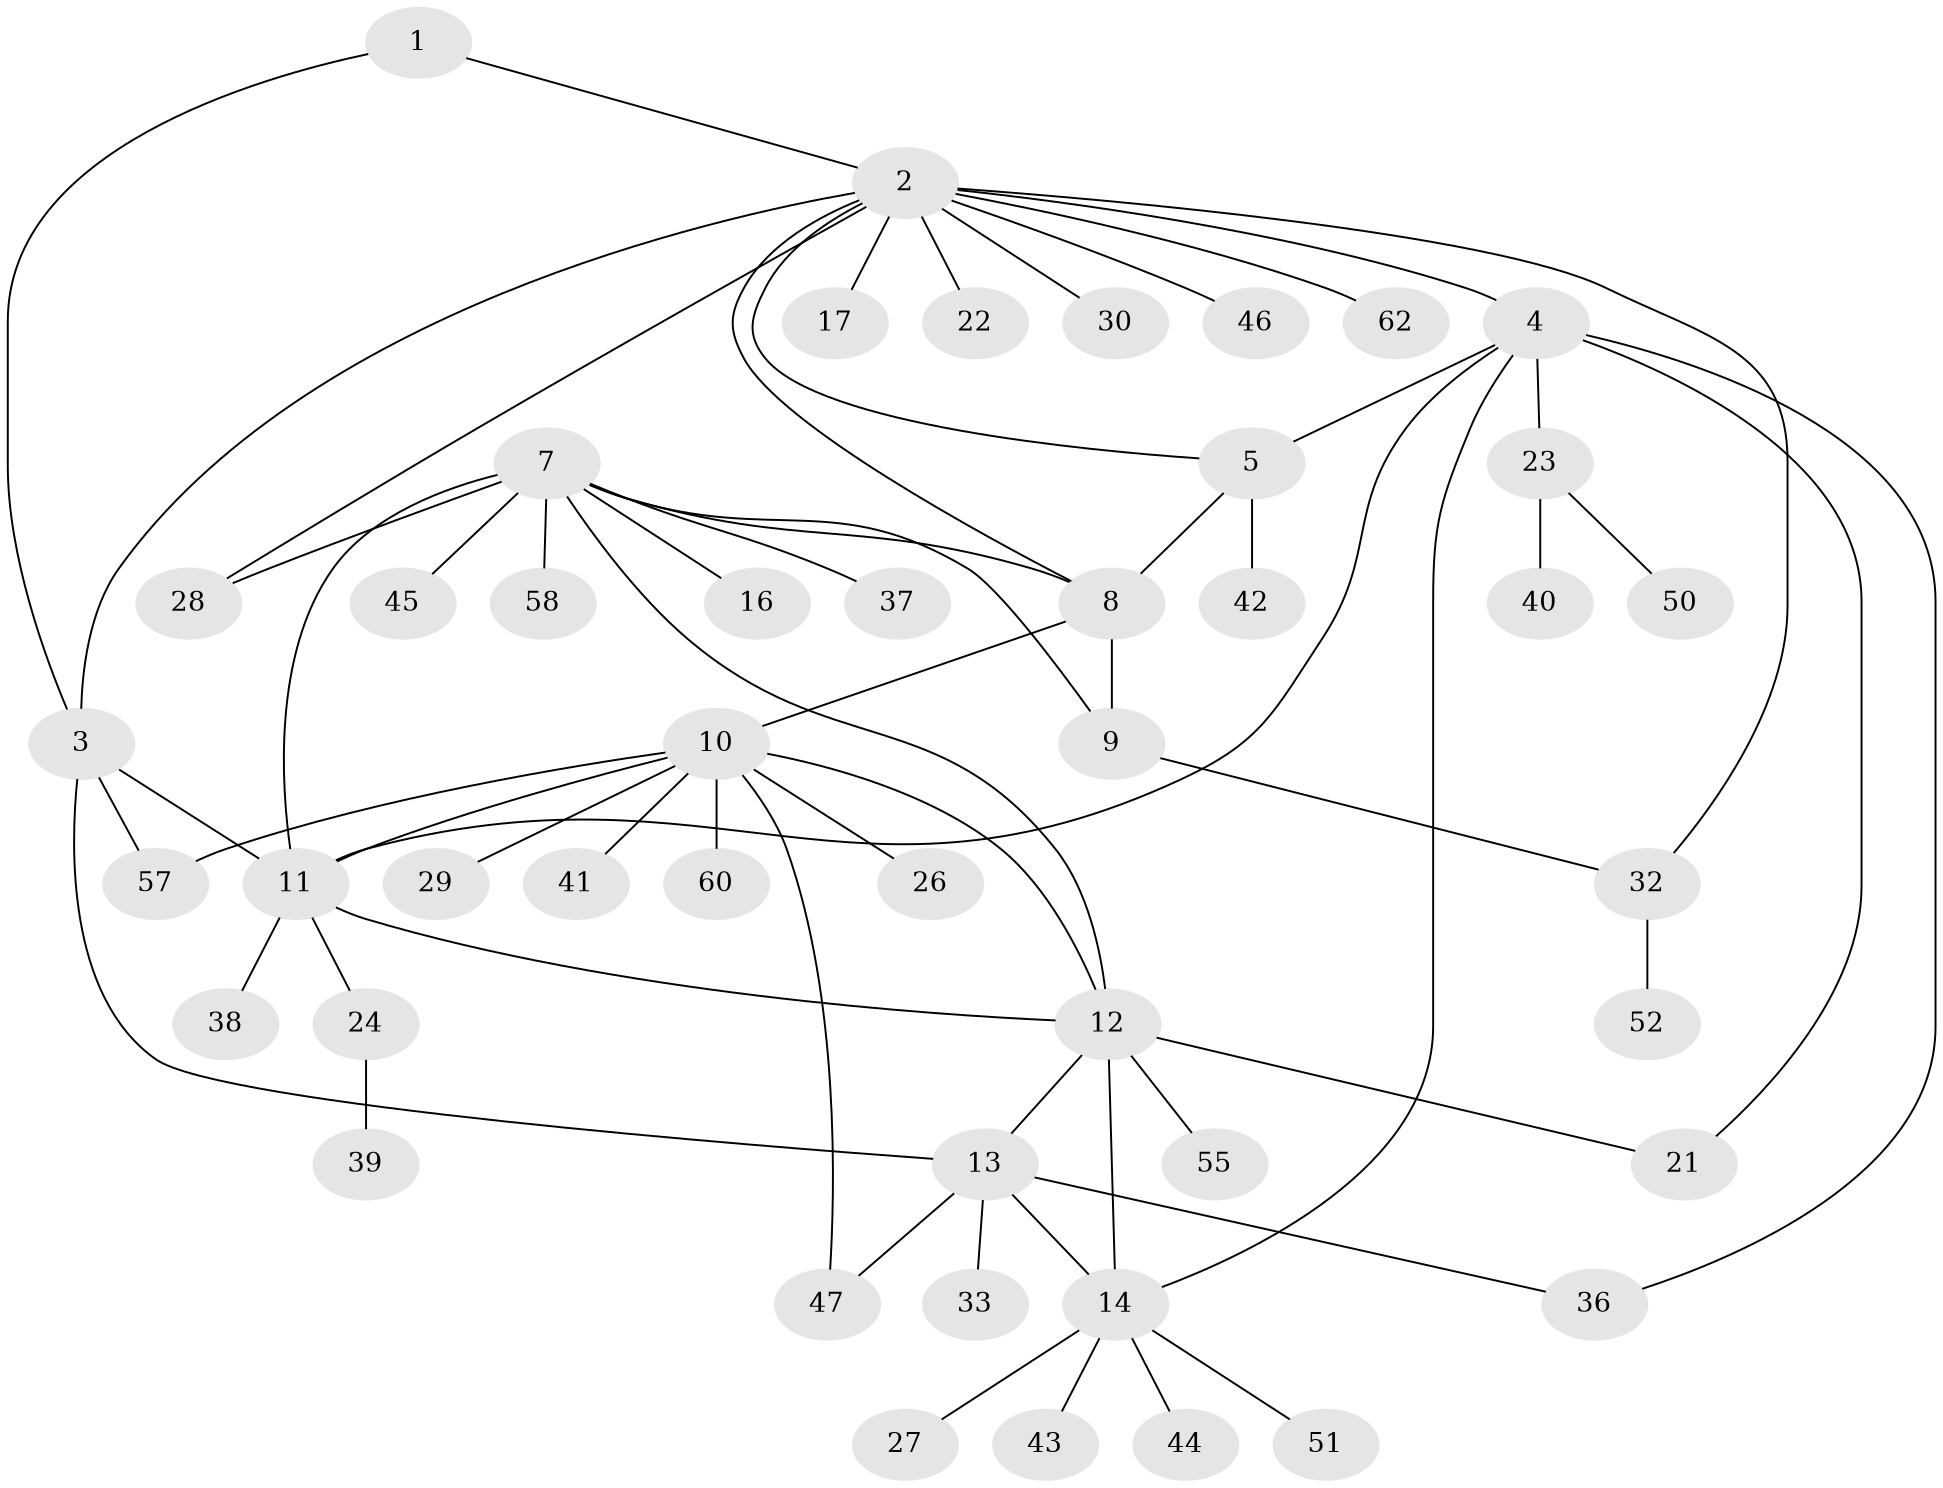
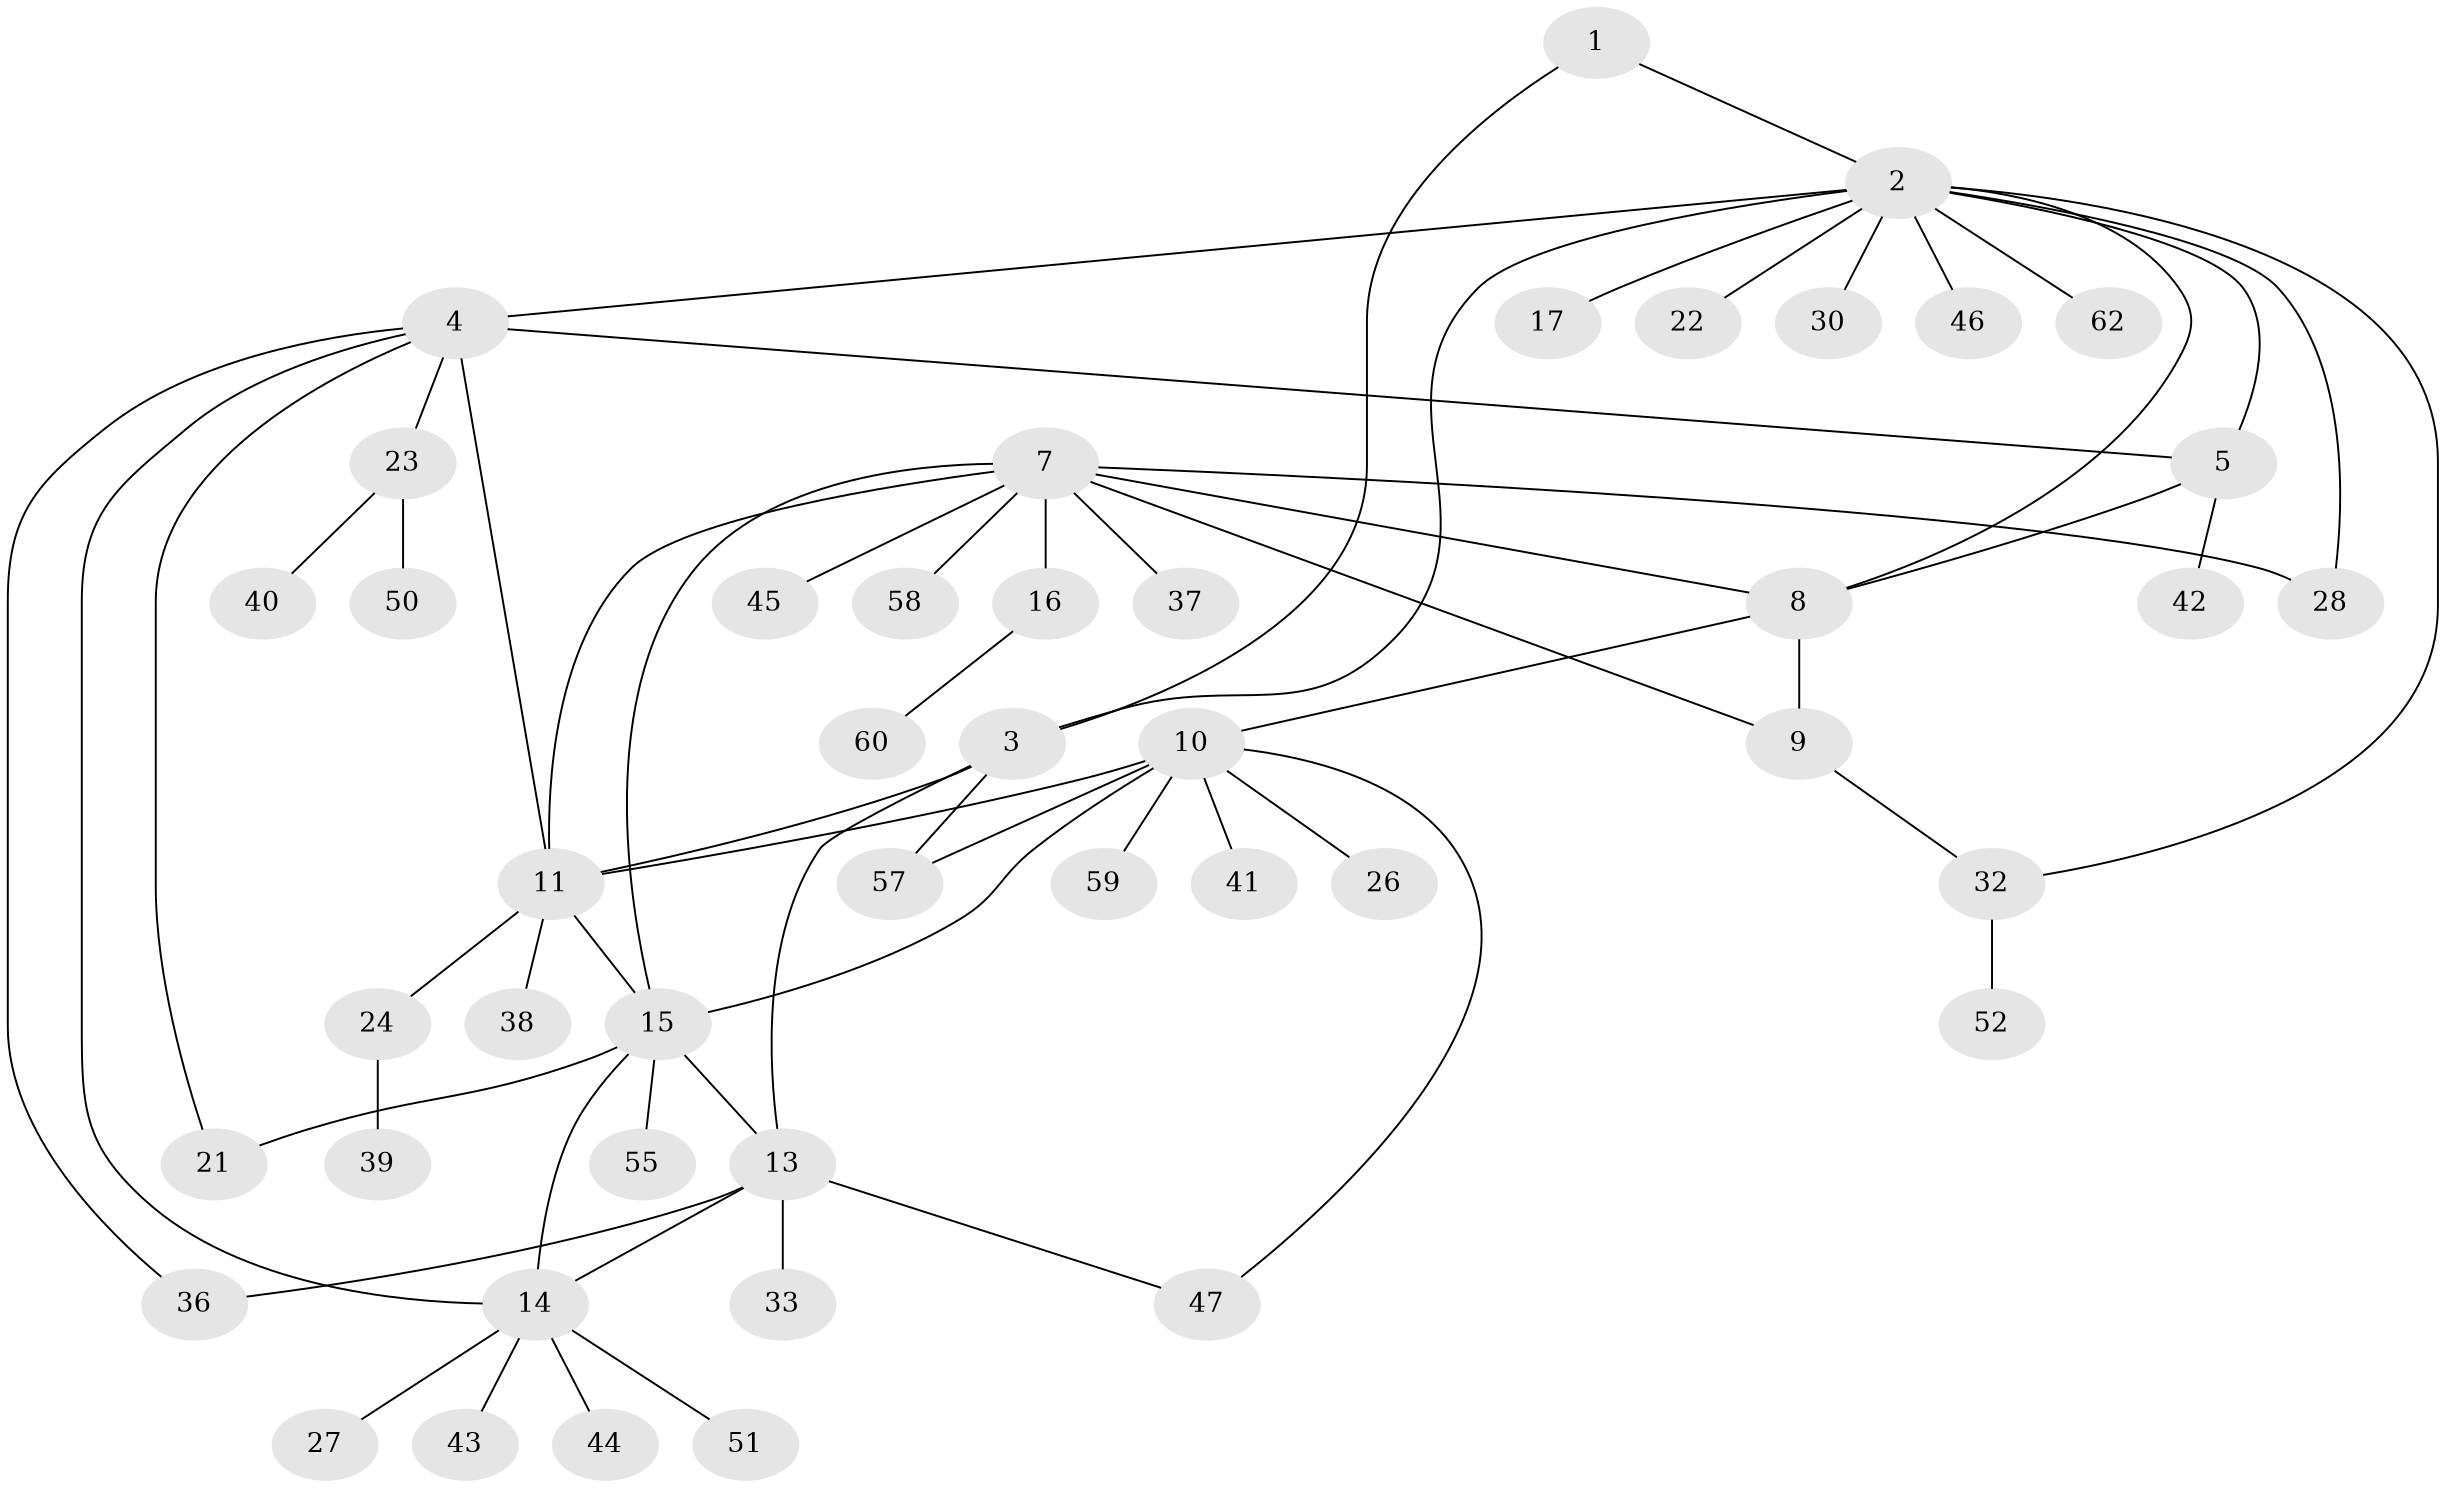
(717, 814) -> (959, 674)
(436, 884) -> (1104, 884)
(1108, 1024) -> (658, 1024)
